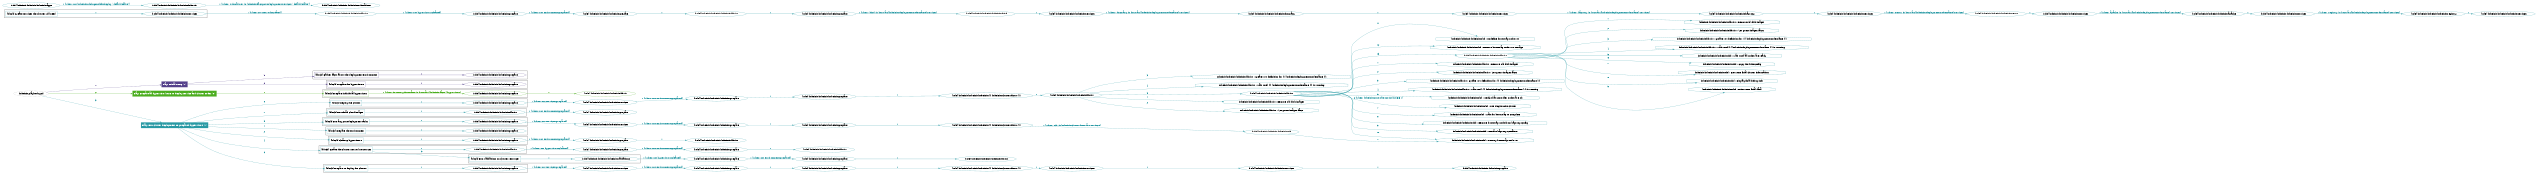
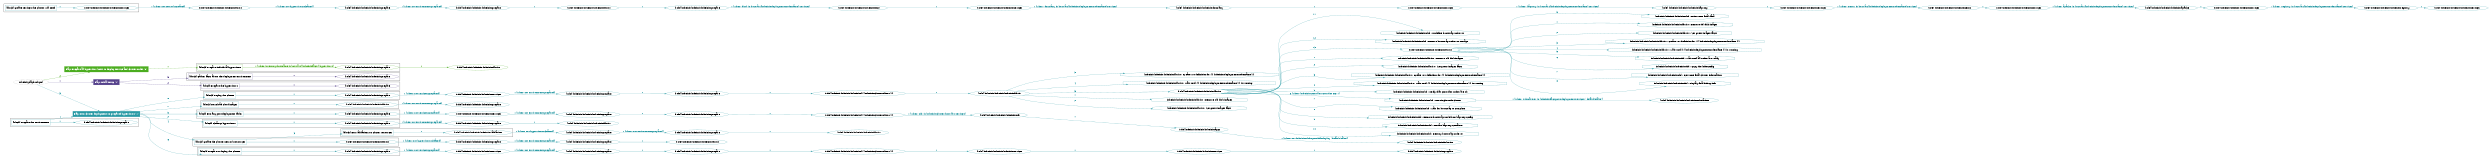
(259, 5) -> (1563, 100)
(267, 129) -> (61, 118)
(1362, 141) -> (1098, 122)
